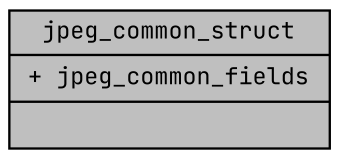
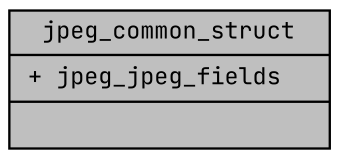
(170, 77) -> (156, 77)
